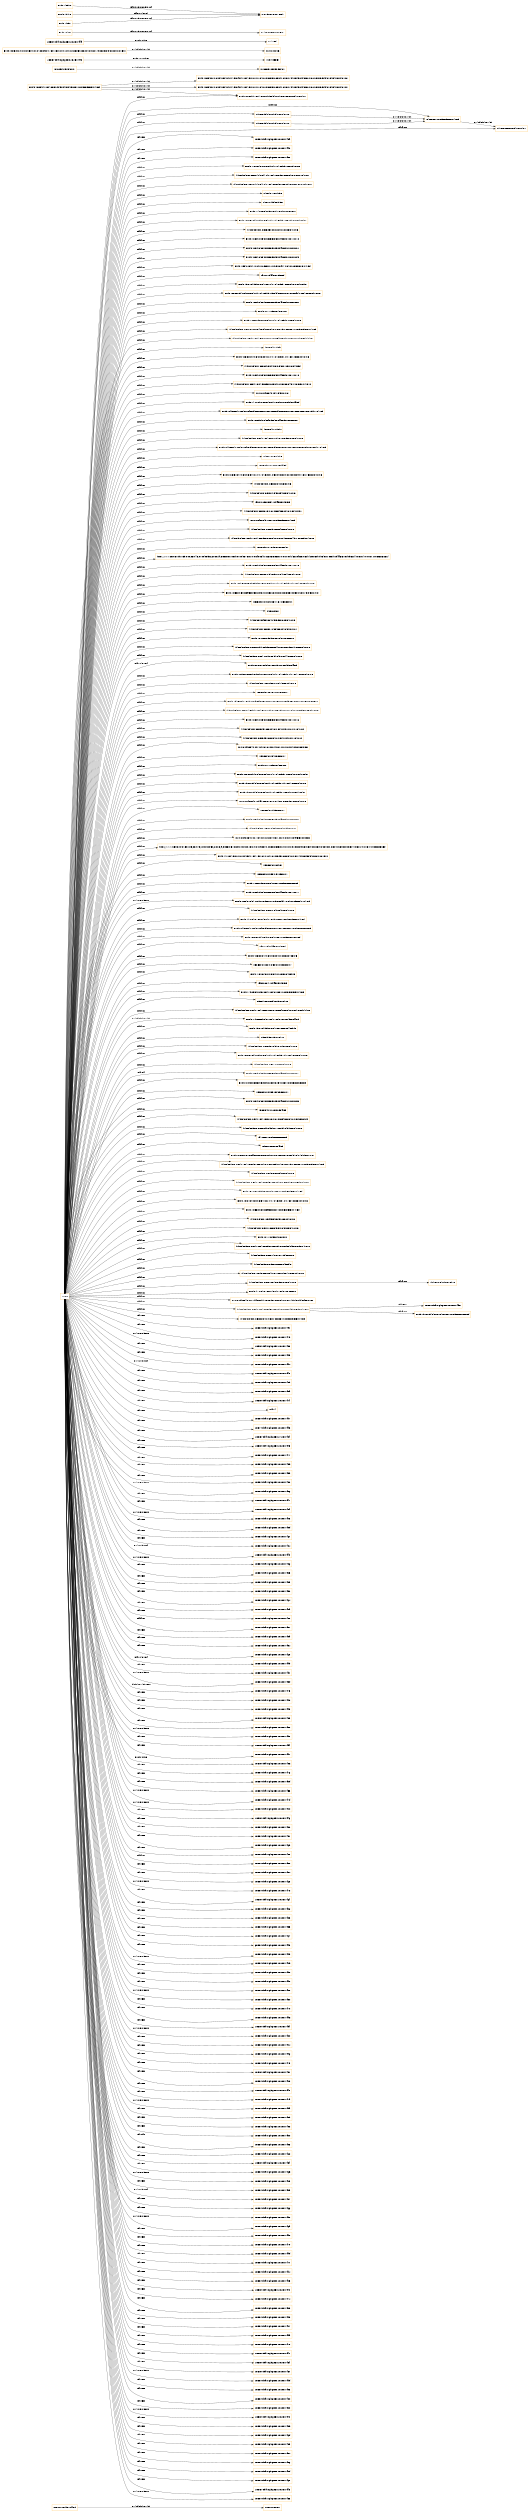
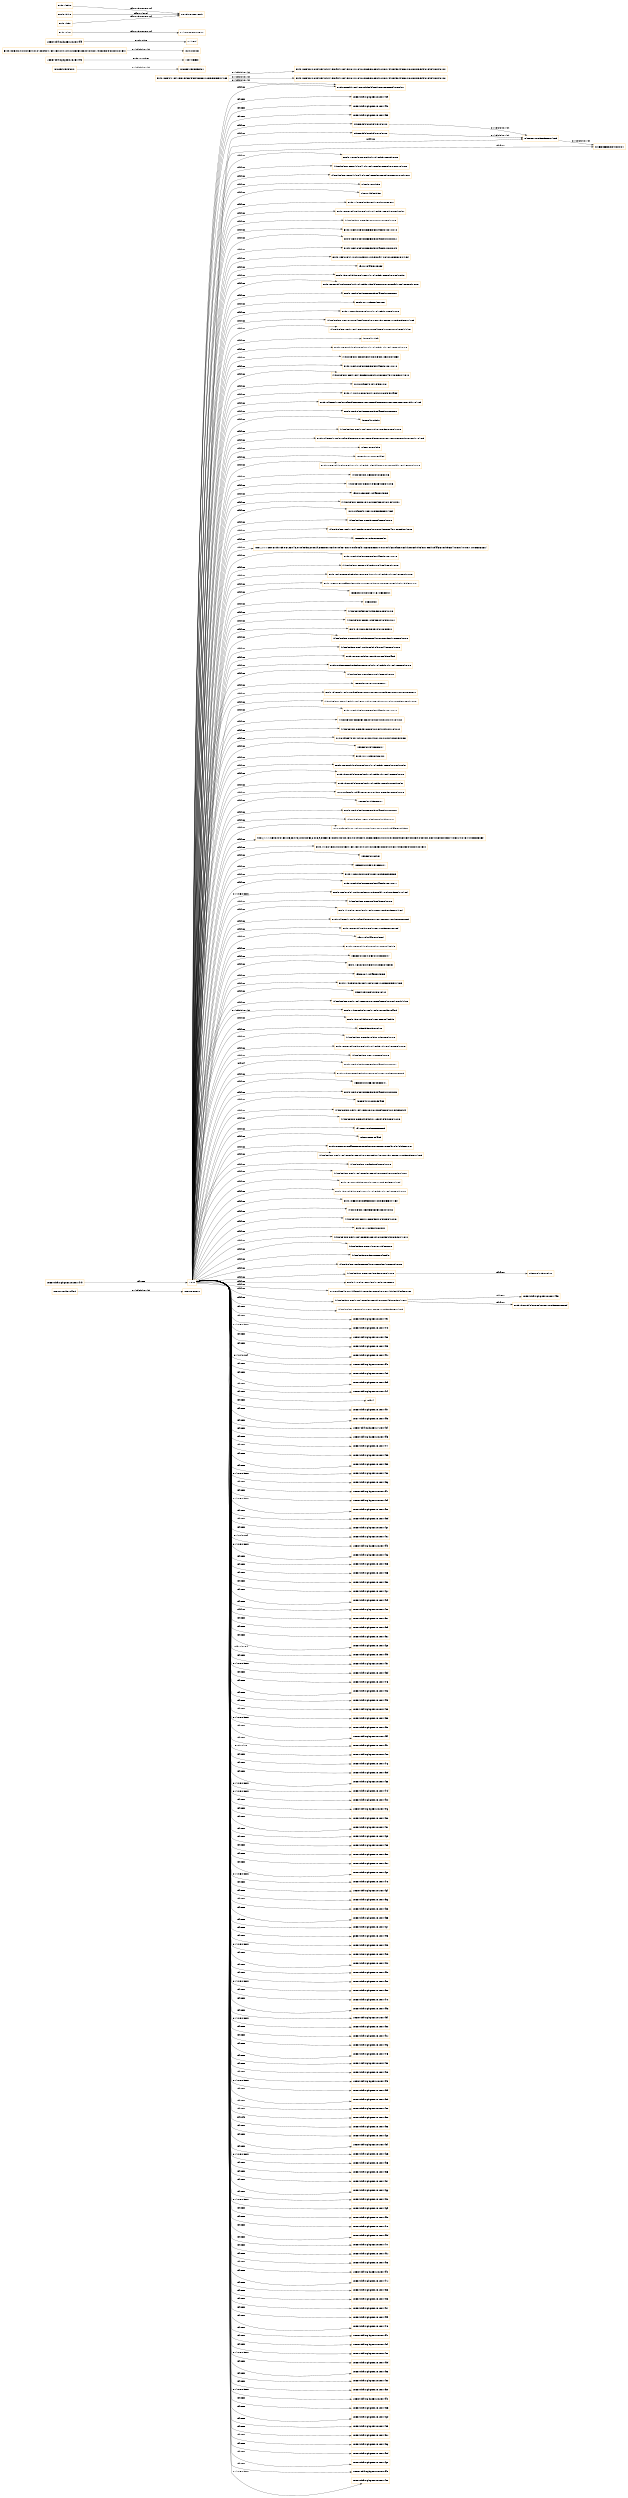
(273, 420) -> (371, 411)
(141, 663) -> (241, 657)
(273, 1174) -> (371, 1165)
(443, 1283) -> (541, 1273)
(141, 1685) -> (241, 1672)
(79, 1760) -> (135, 1283)
(141, 1856) -> (241, 1845)
(141, 2190) -> (241, 2171)
